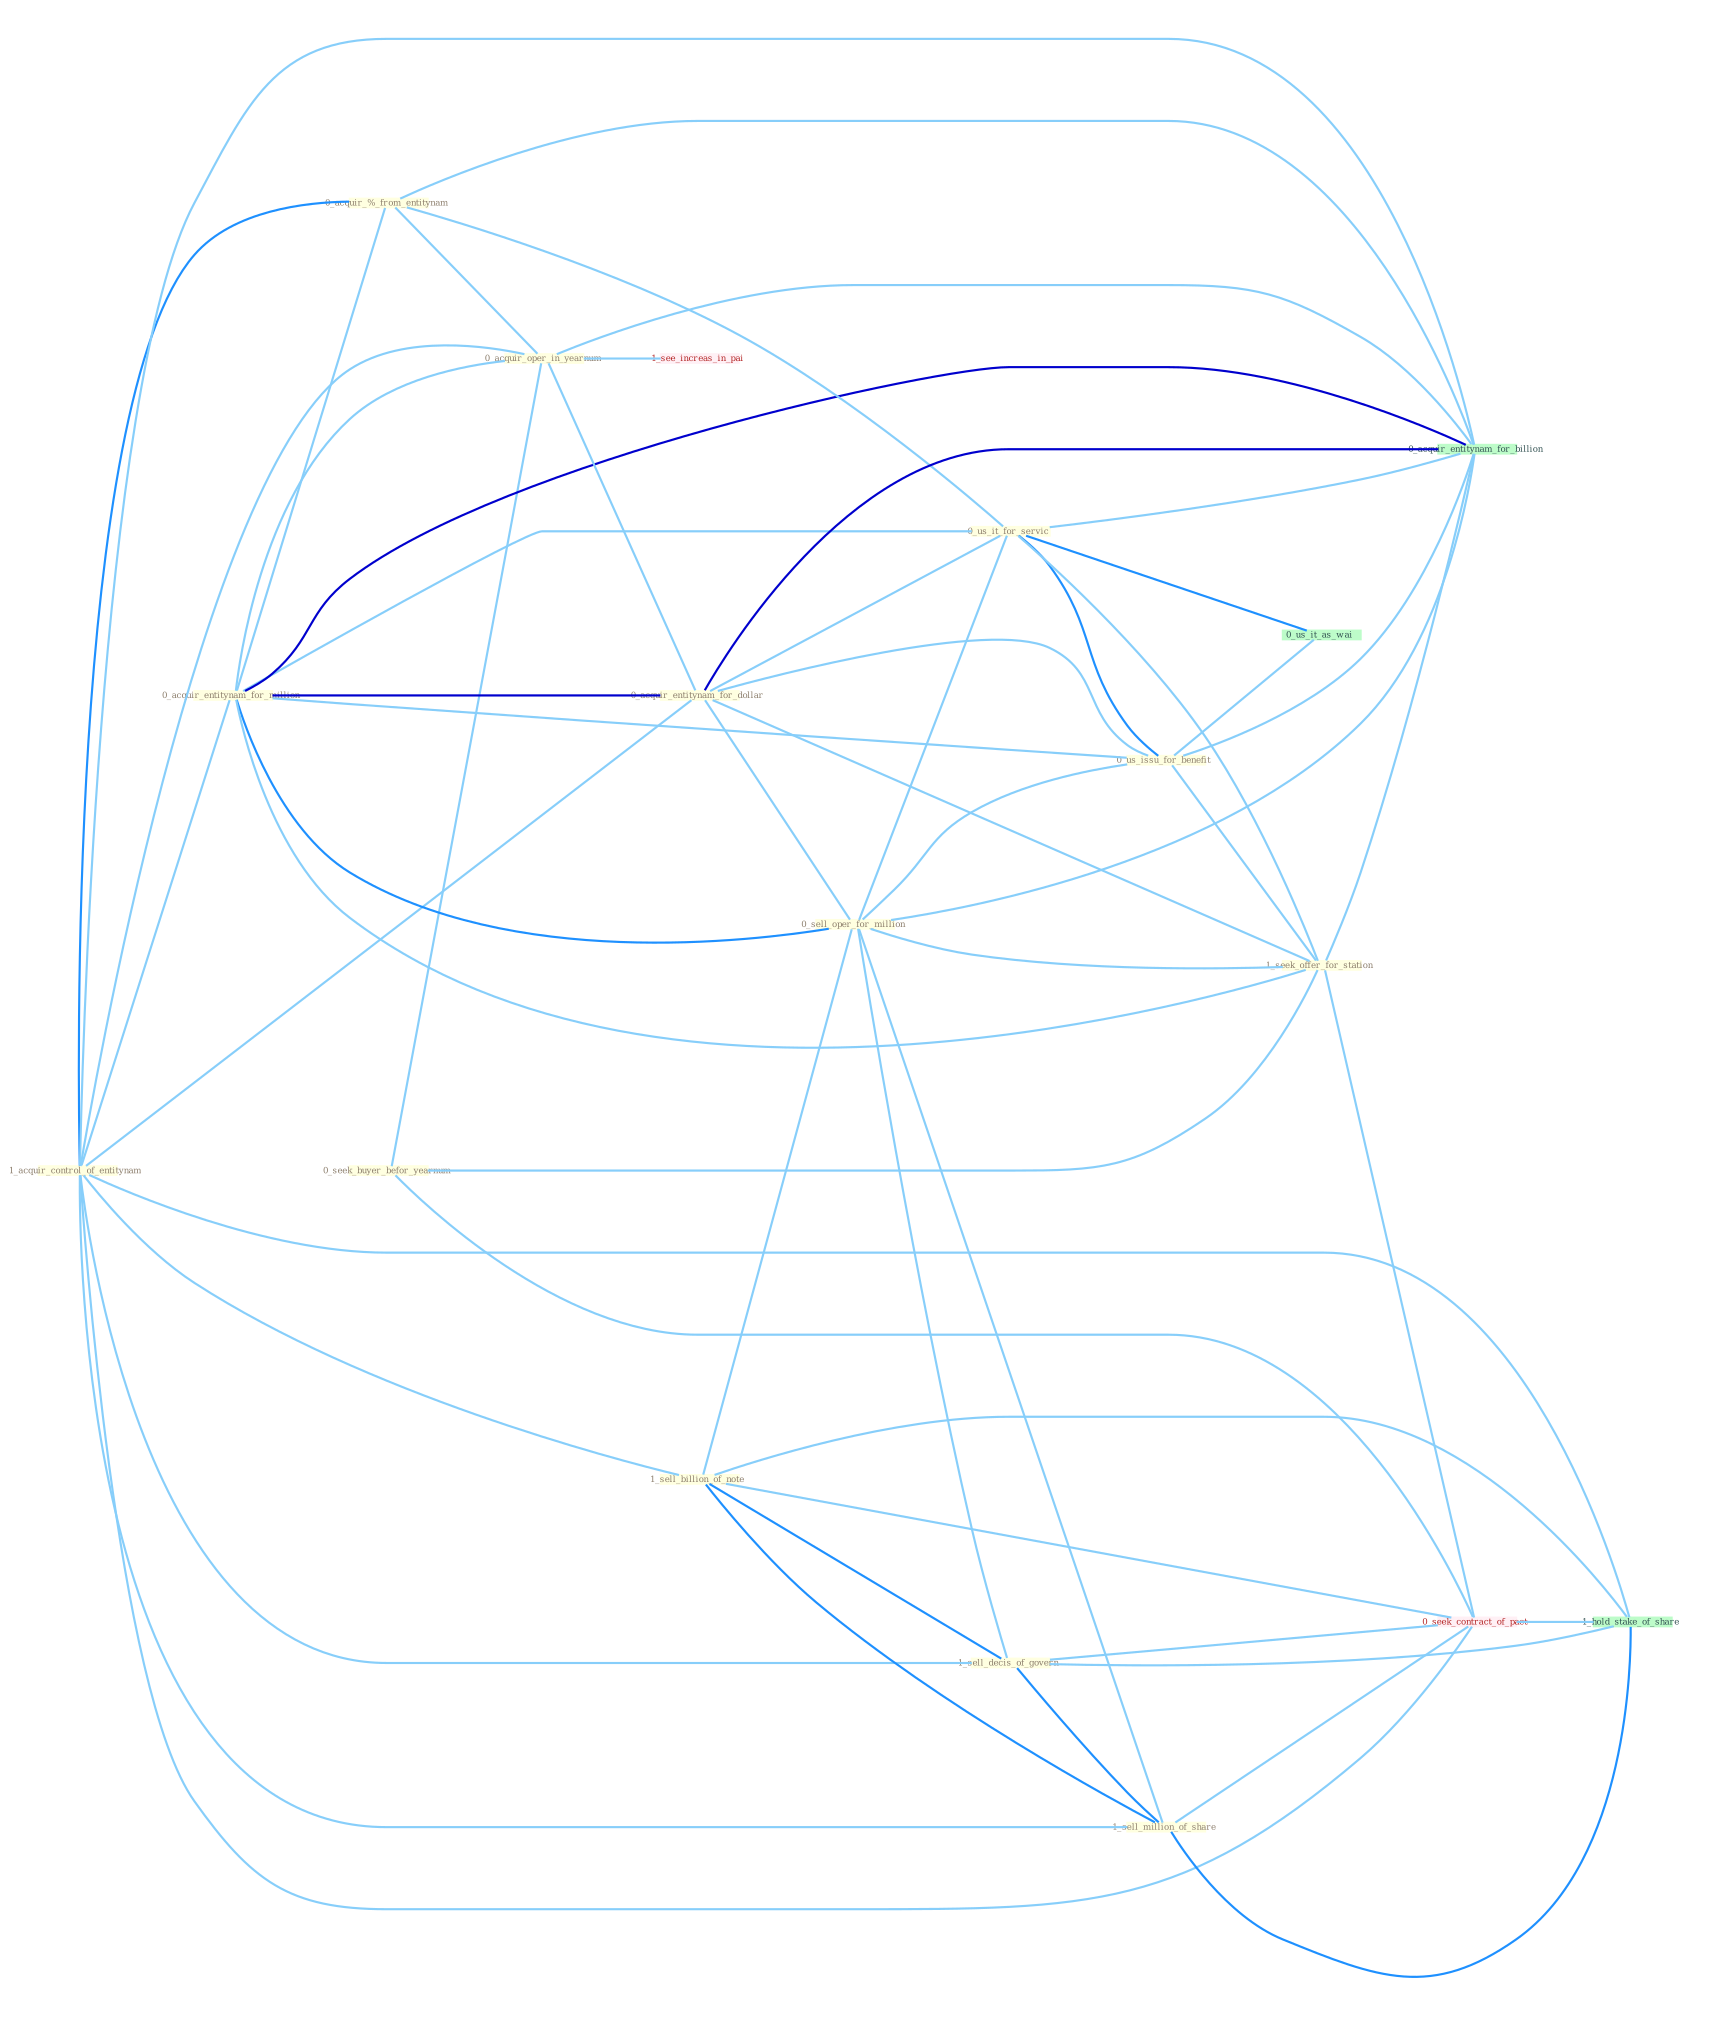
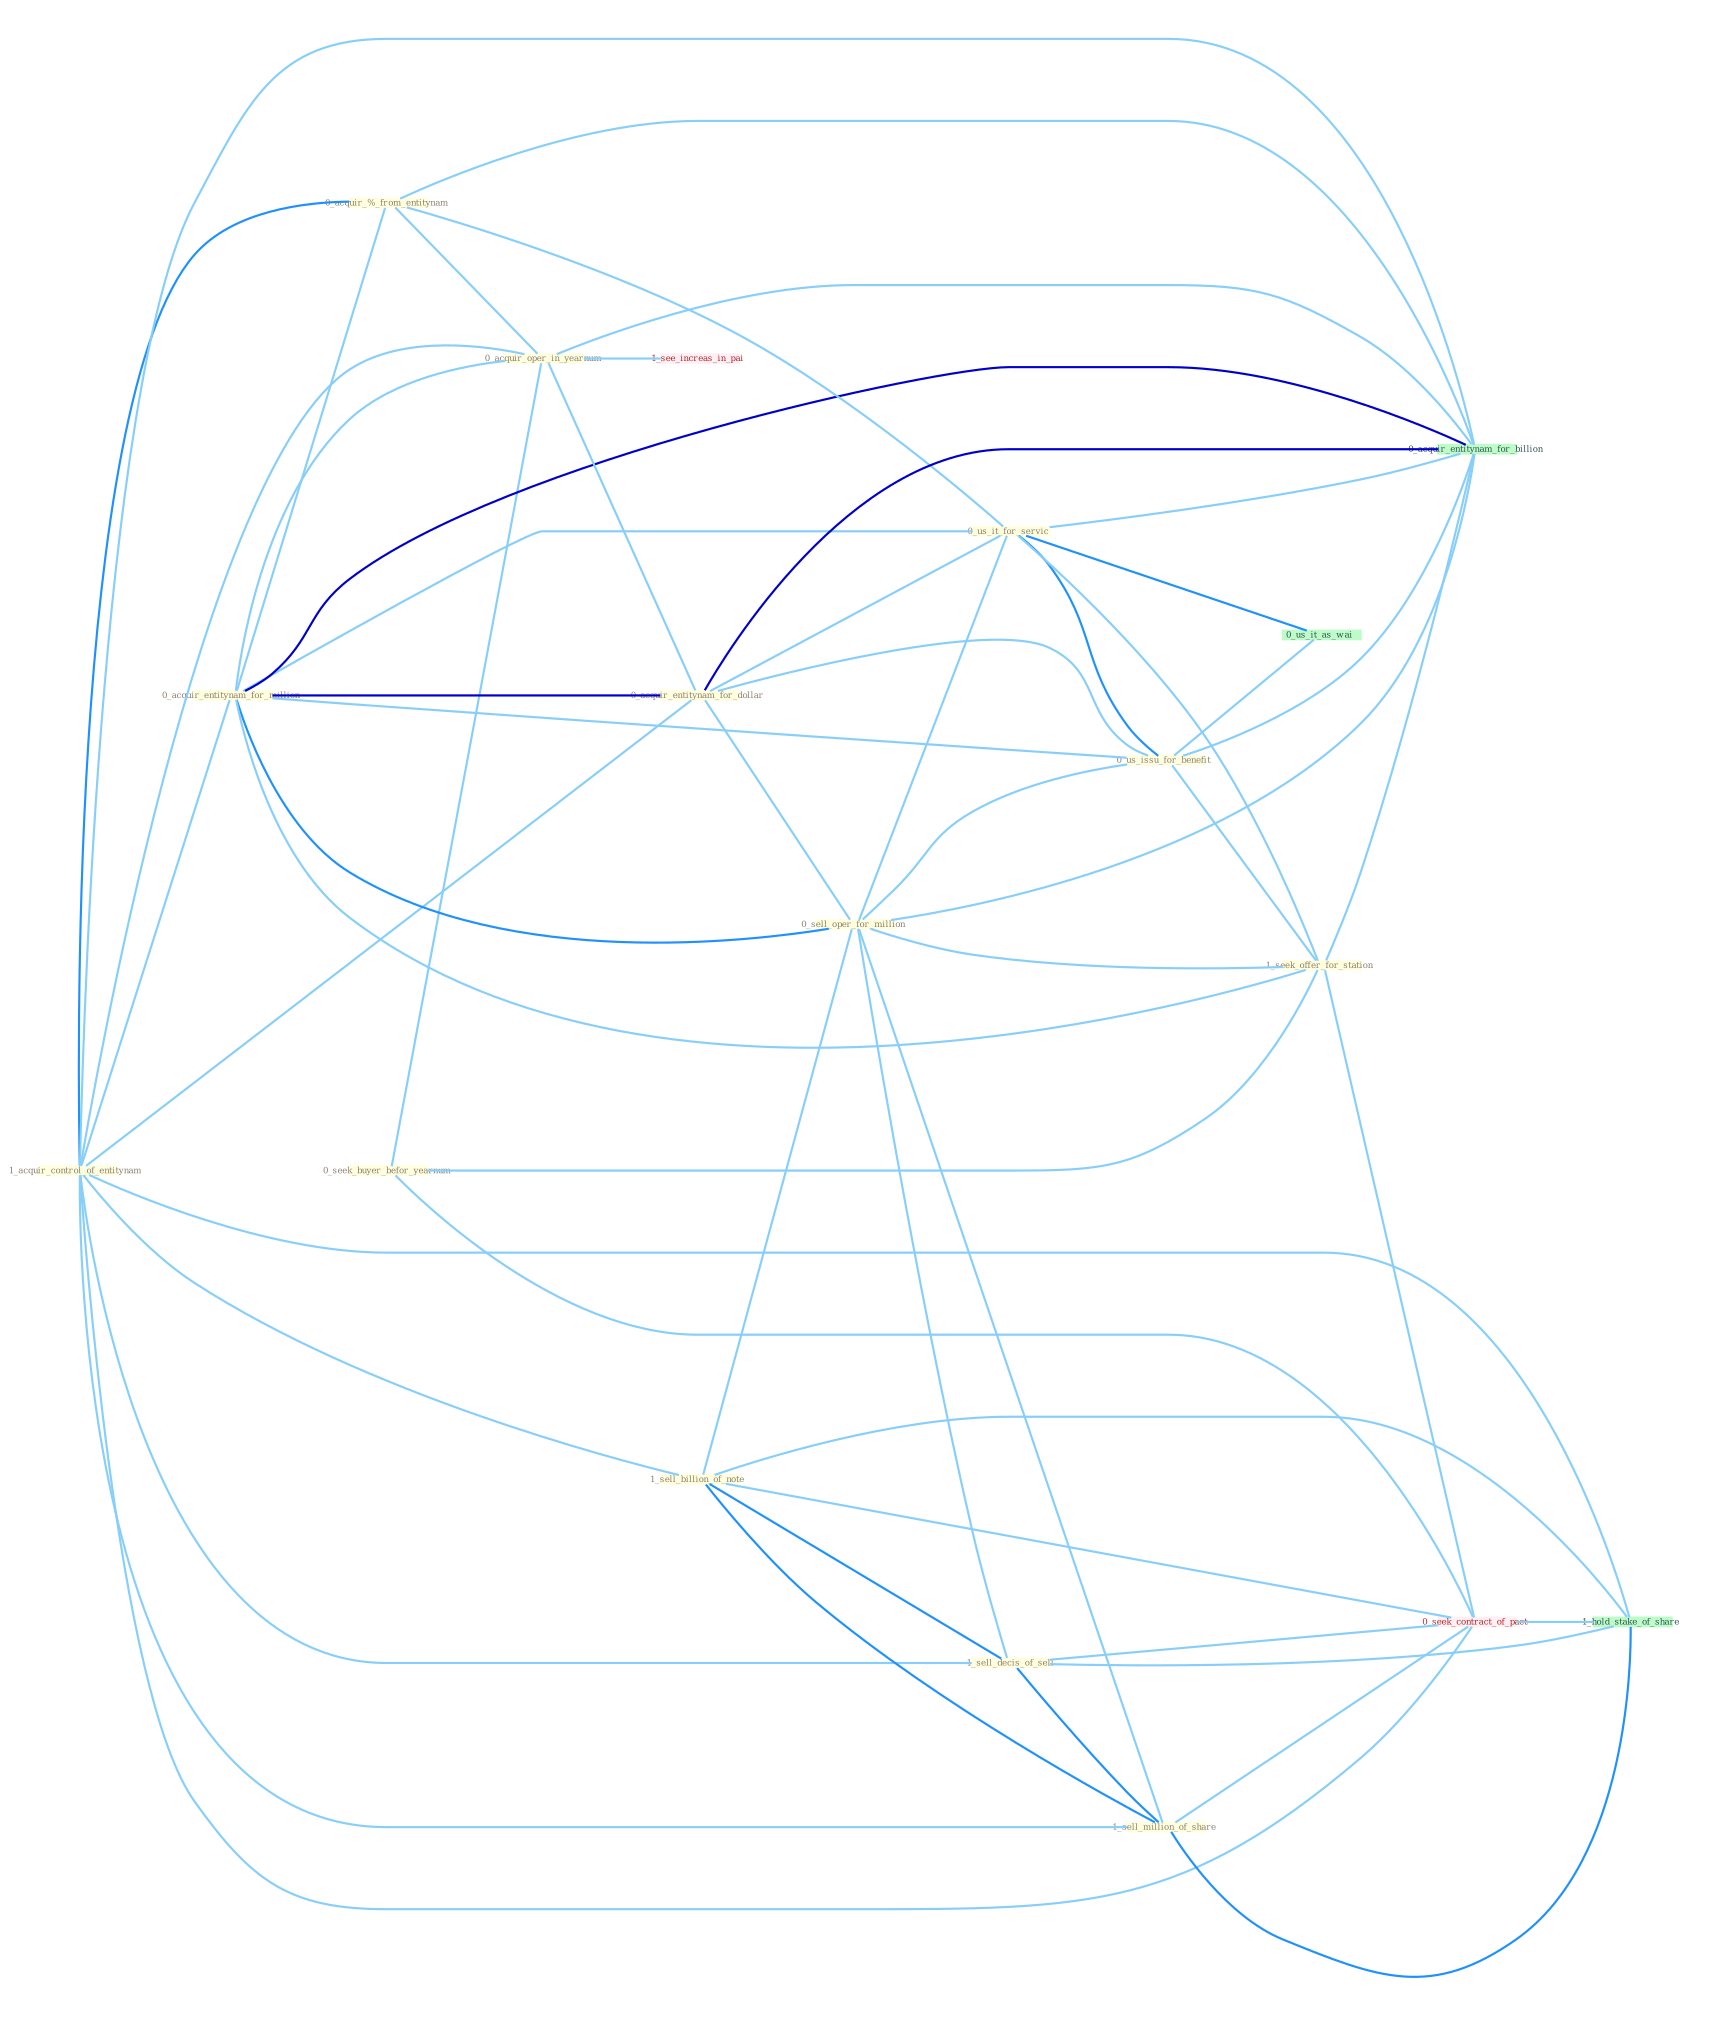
(1011, 831) -> none
(1011, 1663) -> (1011, 1663)
